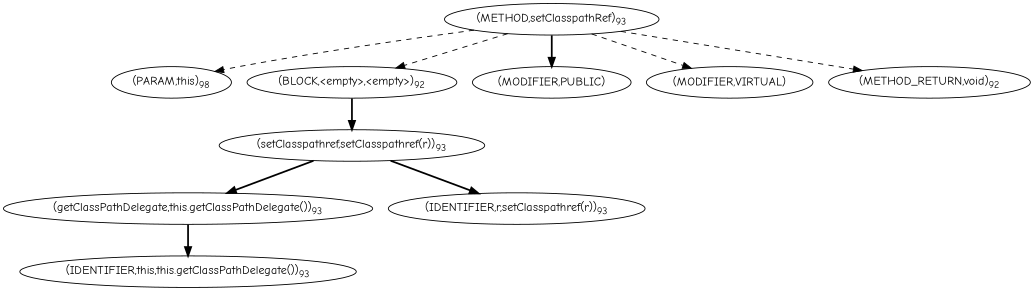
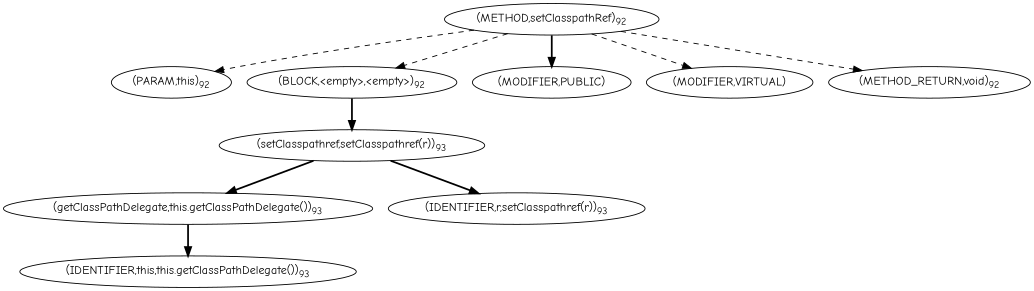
(621, 18) -> (621, 18)
(205, 81) -> (205, 81)
